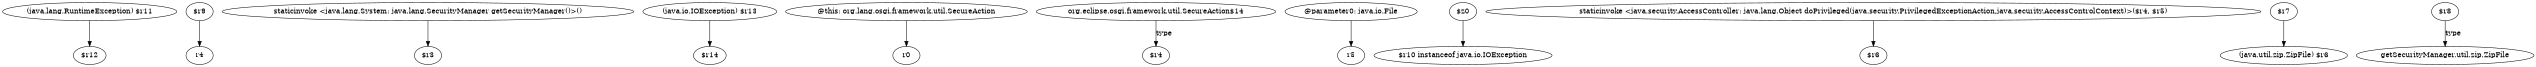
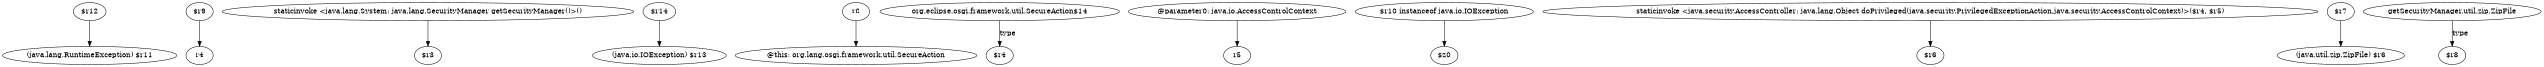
(1351, 12) -> (1237, 12)
(90, 31) -> (90, 31)
(710, 31) -> (659, 31)
(906, 31) -> (856, 31)
(1463, 31) -> (1444, 31)
(2445, 31) -> (2452, 31)
